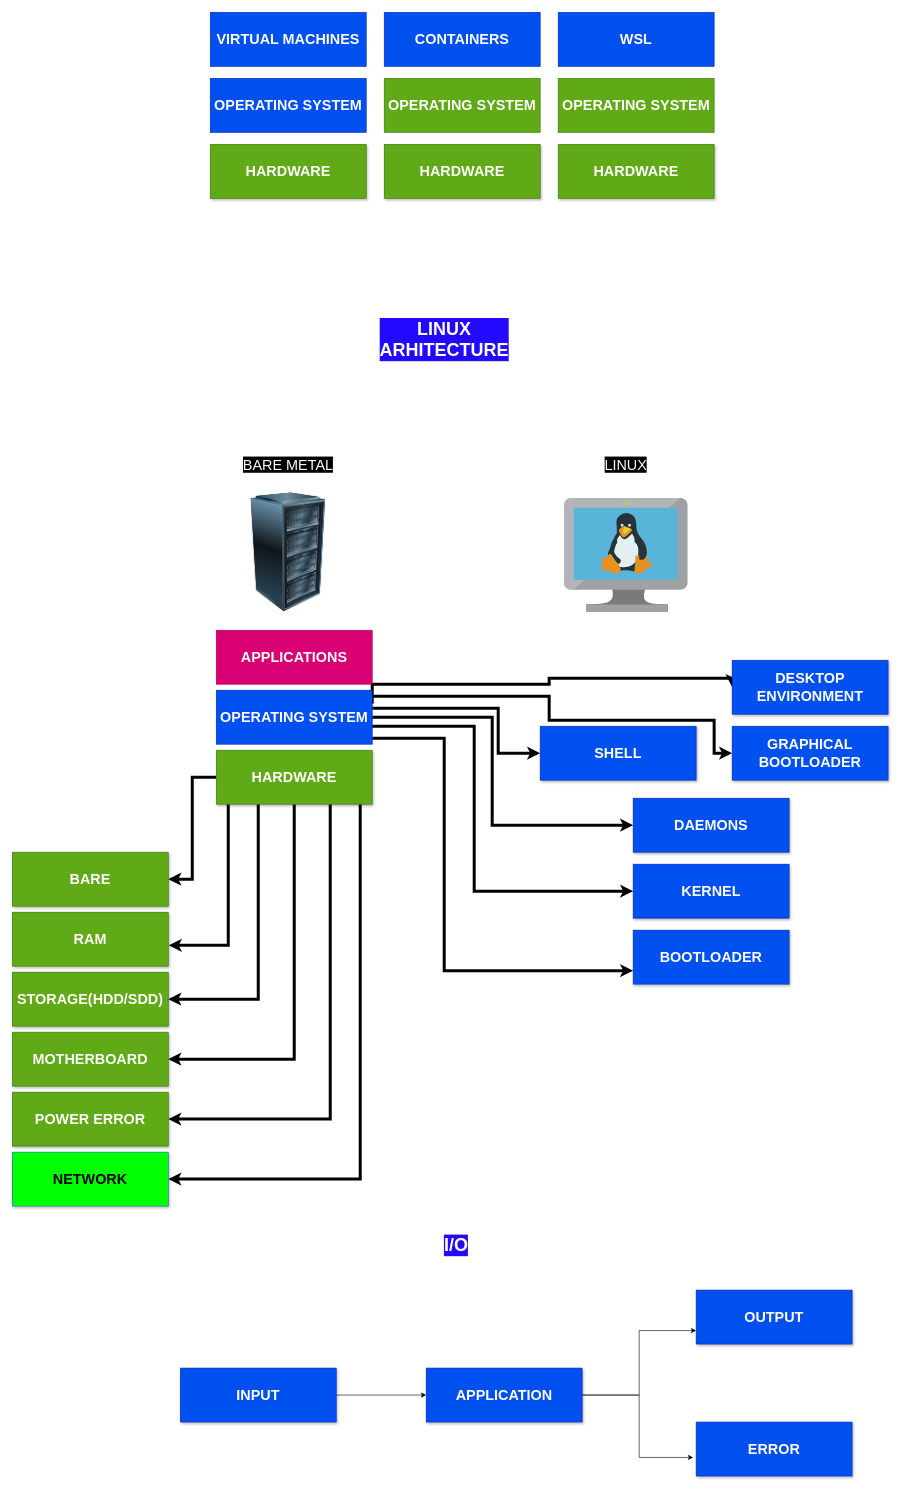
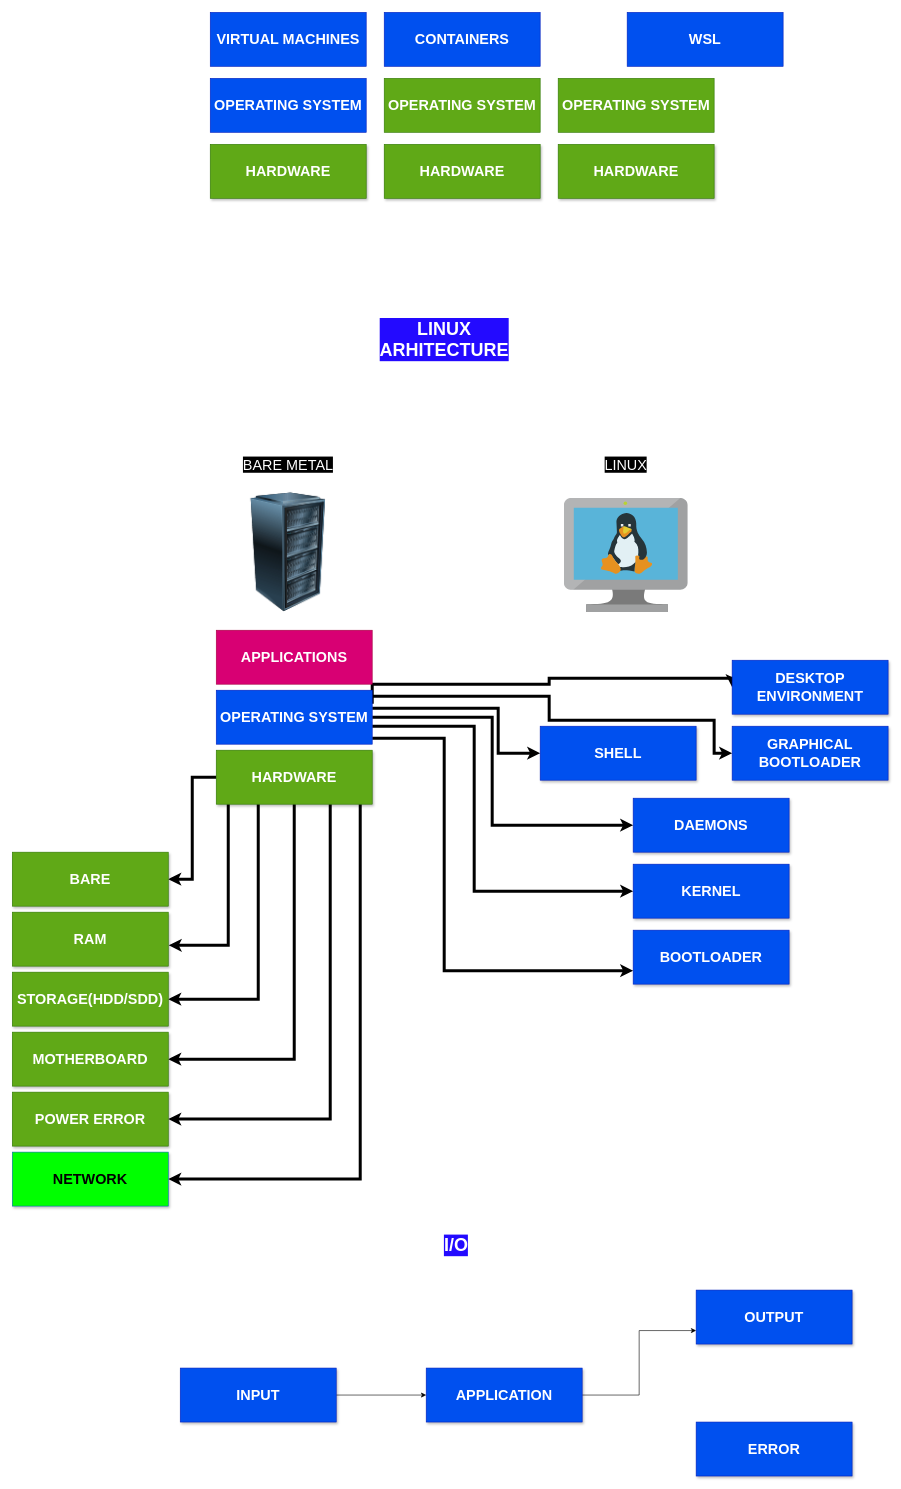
(636, 39) -> (705, 39)
(662, 1458) -> none
